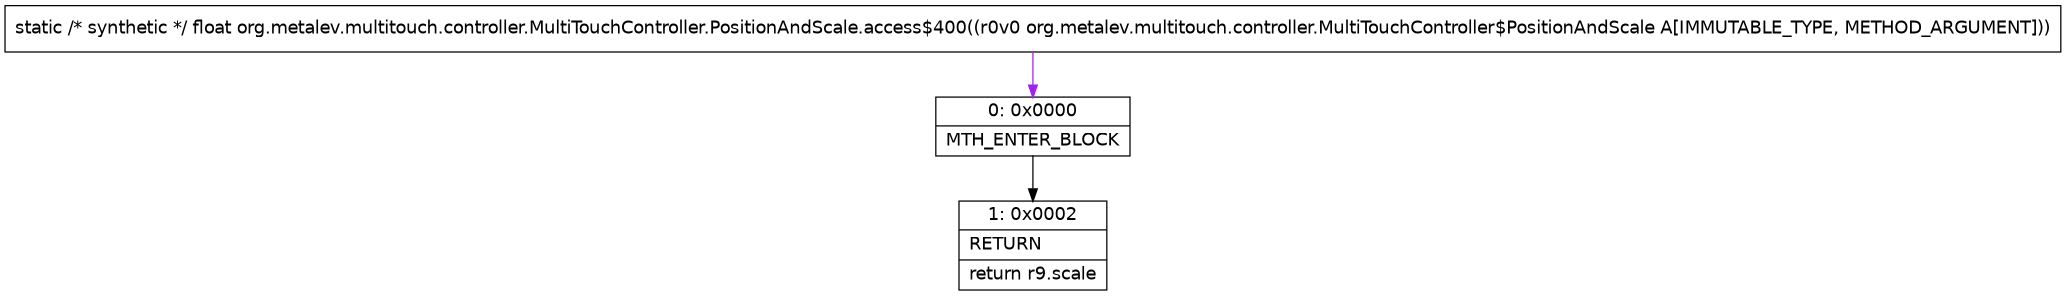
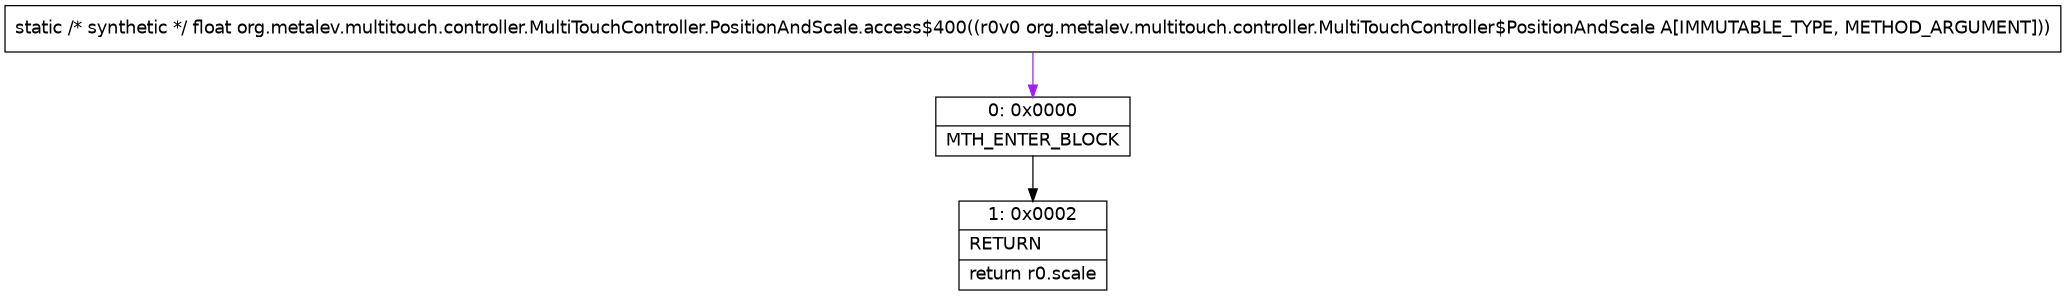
(1033, 274) -> (1033, 274)
